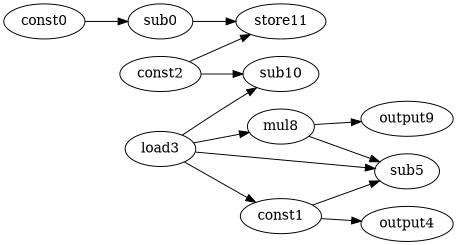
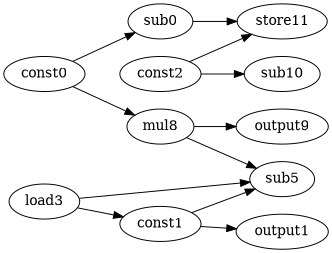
(215, 114) -> none
(217, 139) -> (99, 99)
(407, 224) -> (282, 232)
